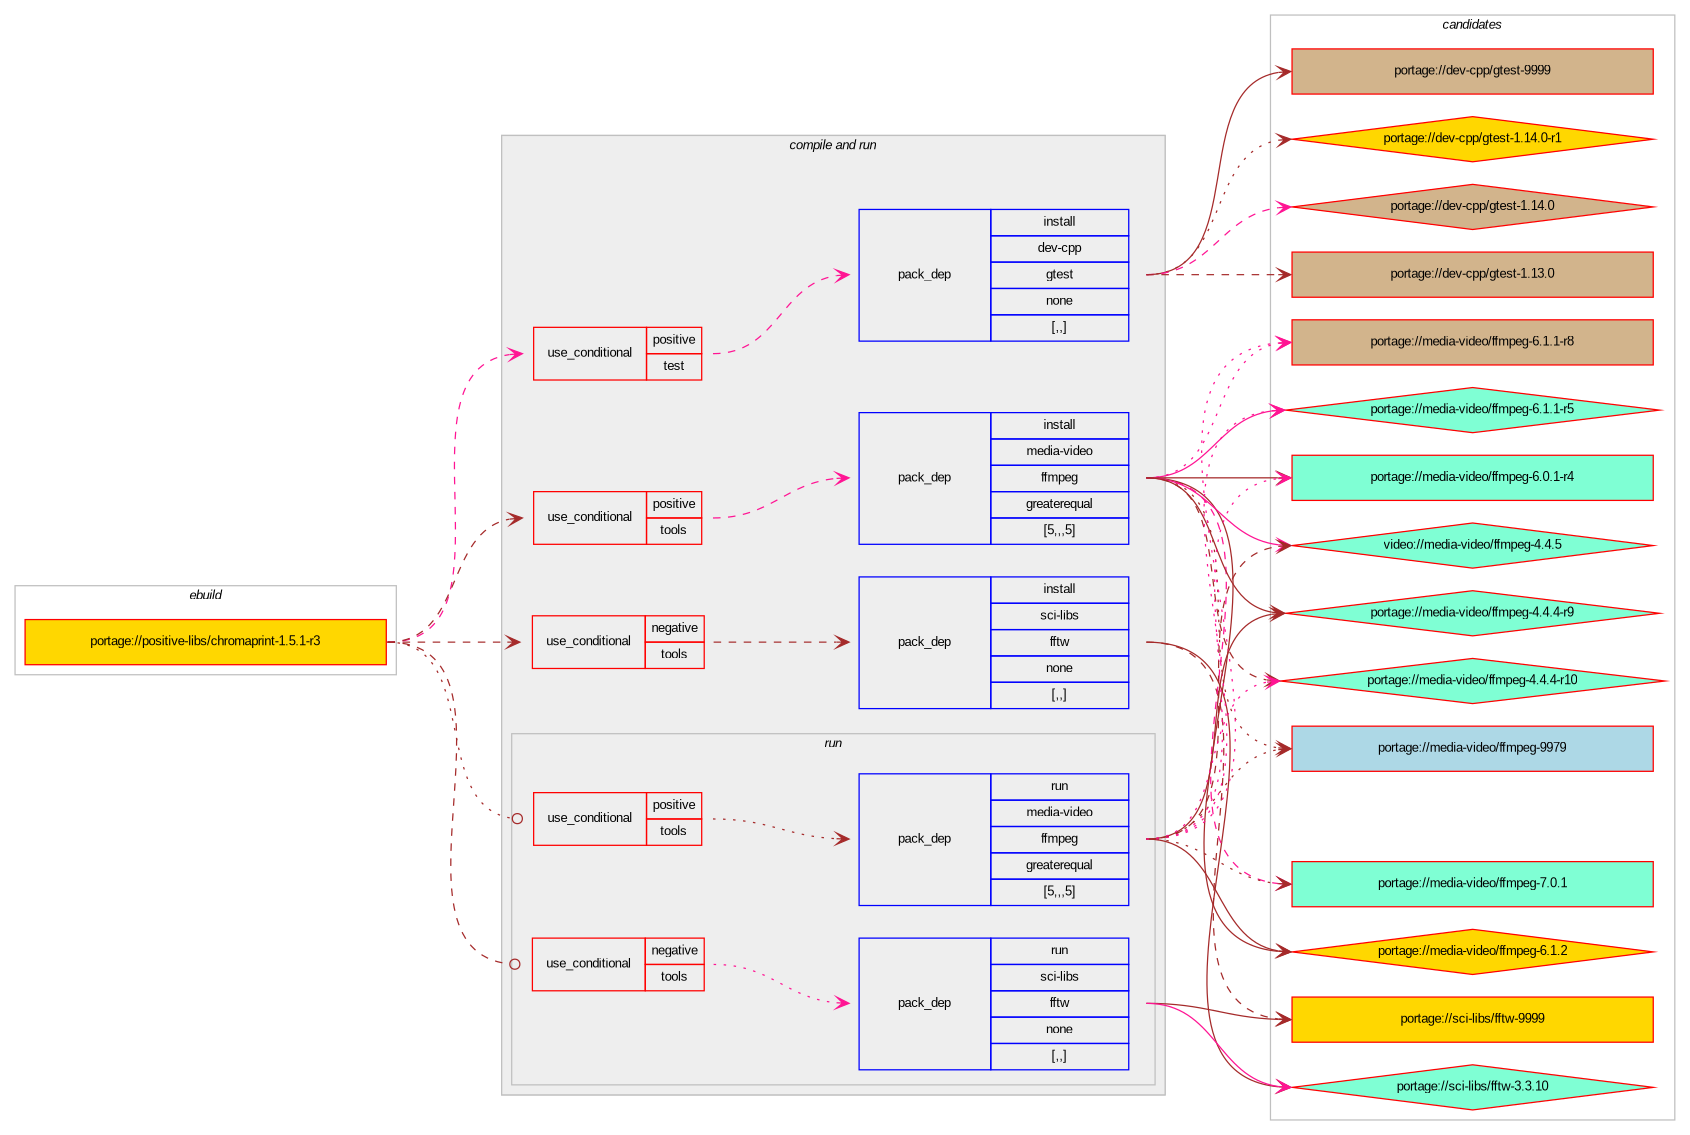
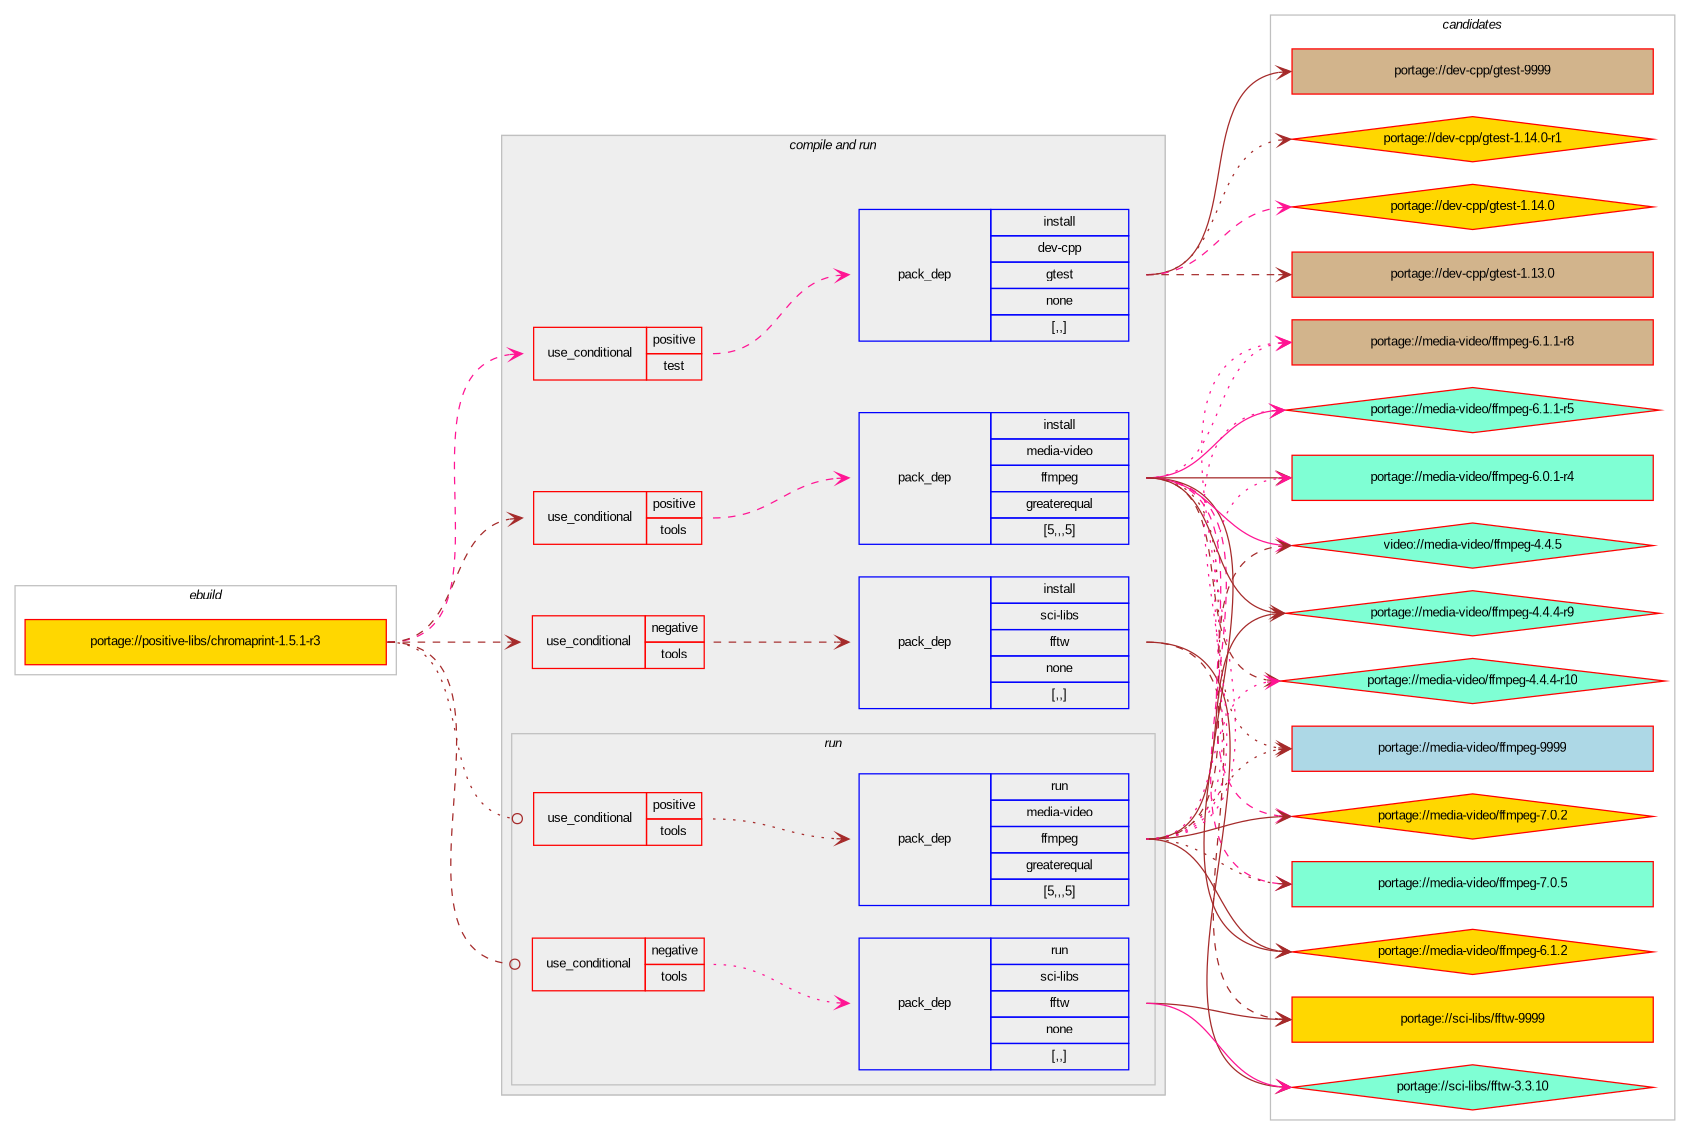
(1473, 207) -> (1473, 207)
(1473, 749) -> (1473, 749)
none -> (1473, 816)
(1473, 884) -> (1473, 884)
